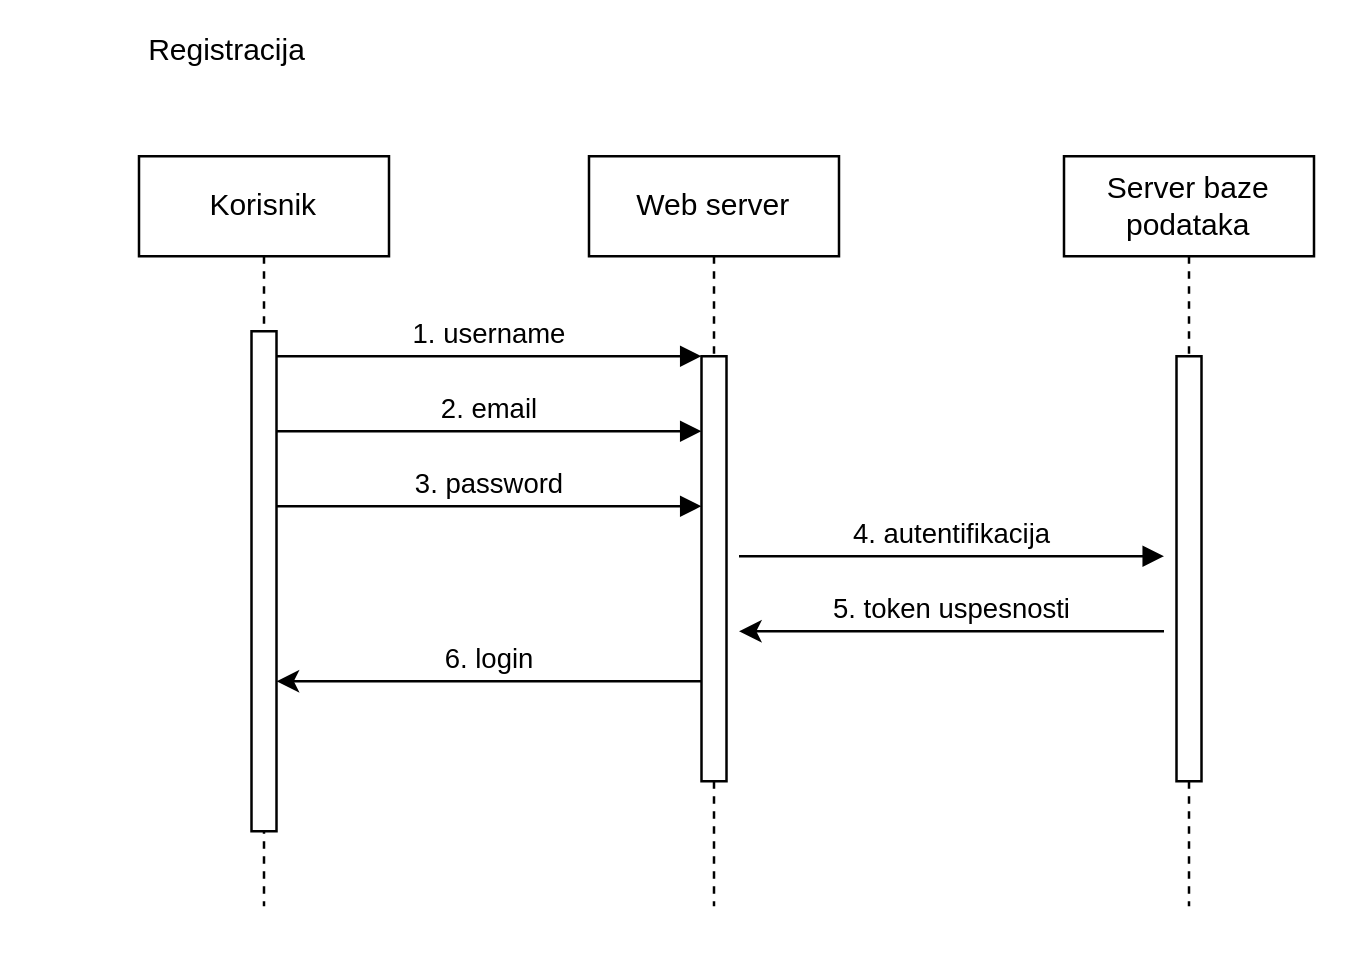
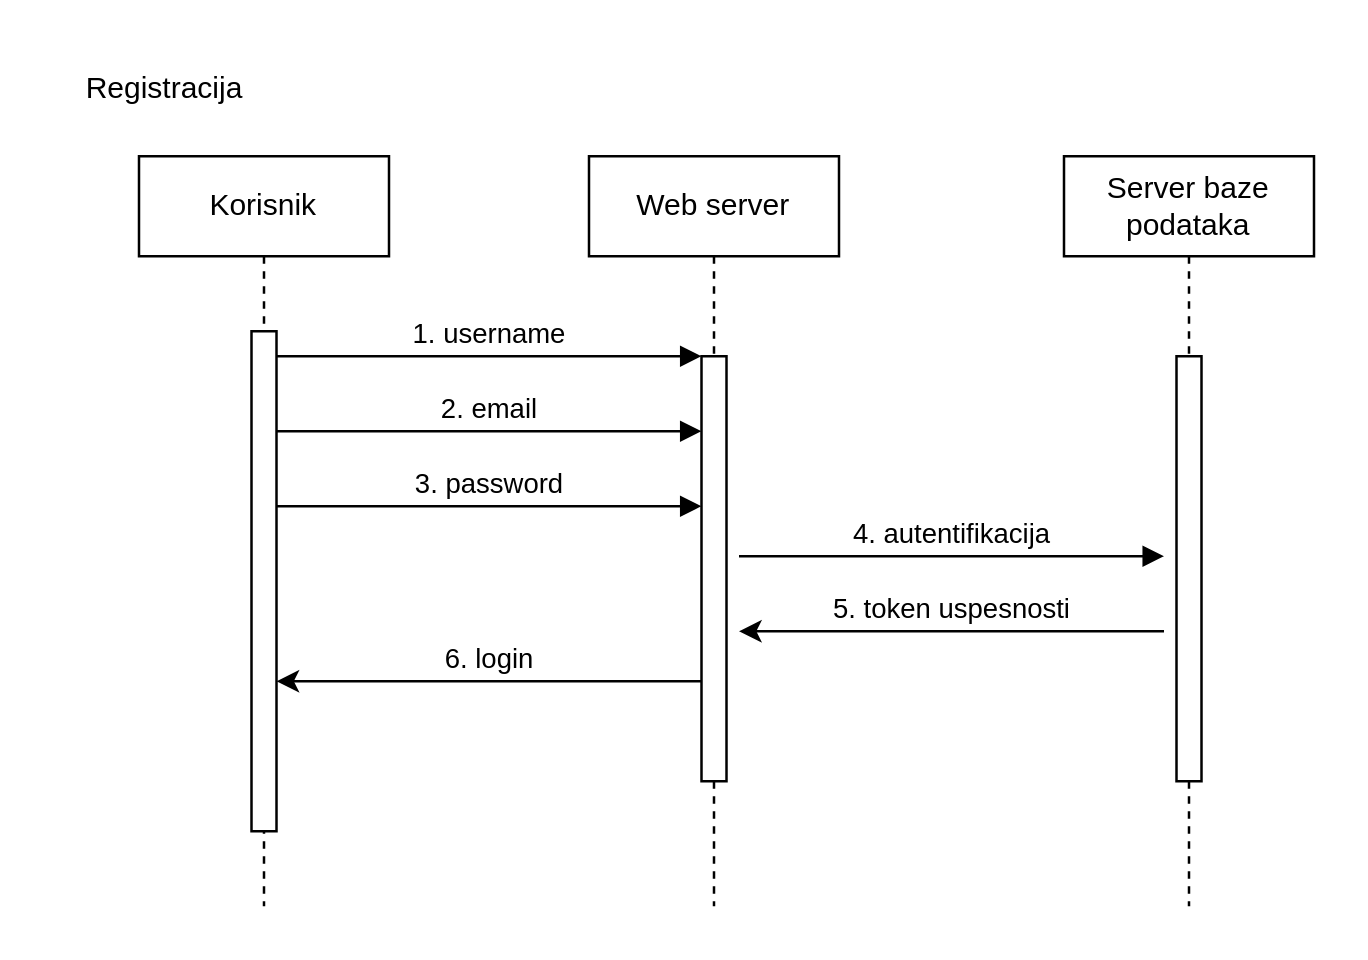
(226, 51) -> (164, 89)
